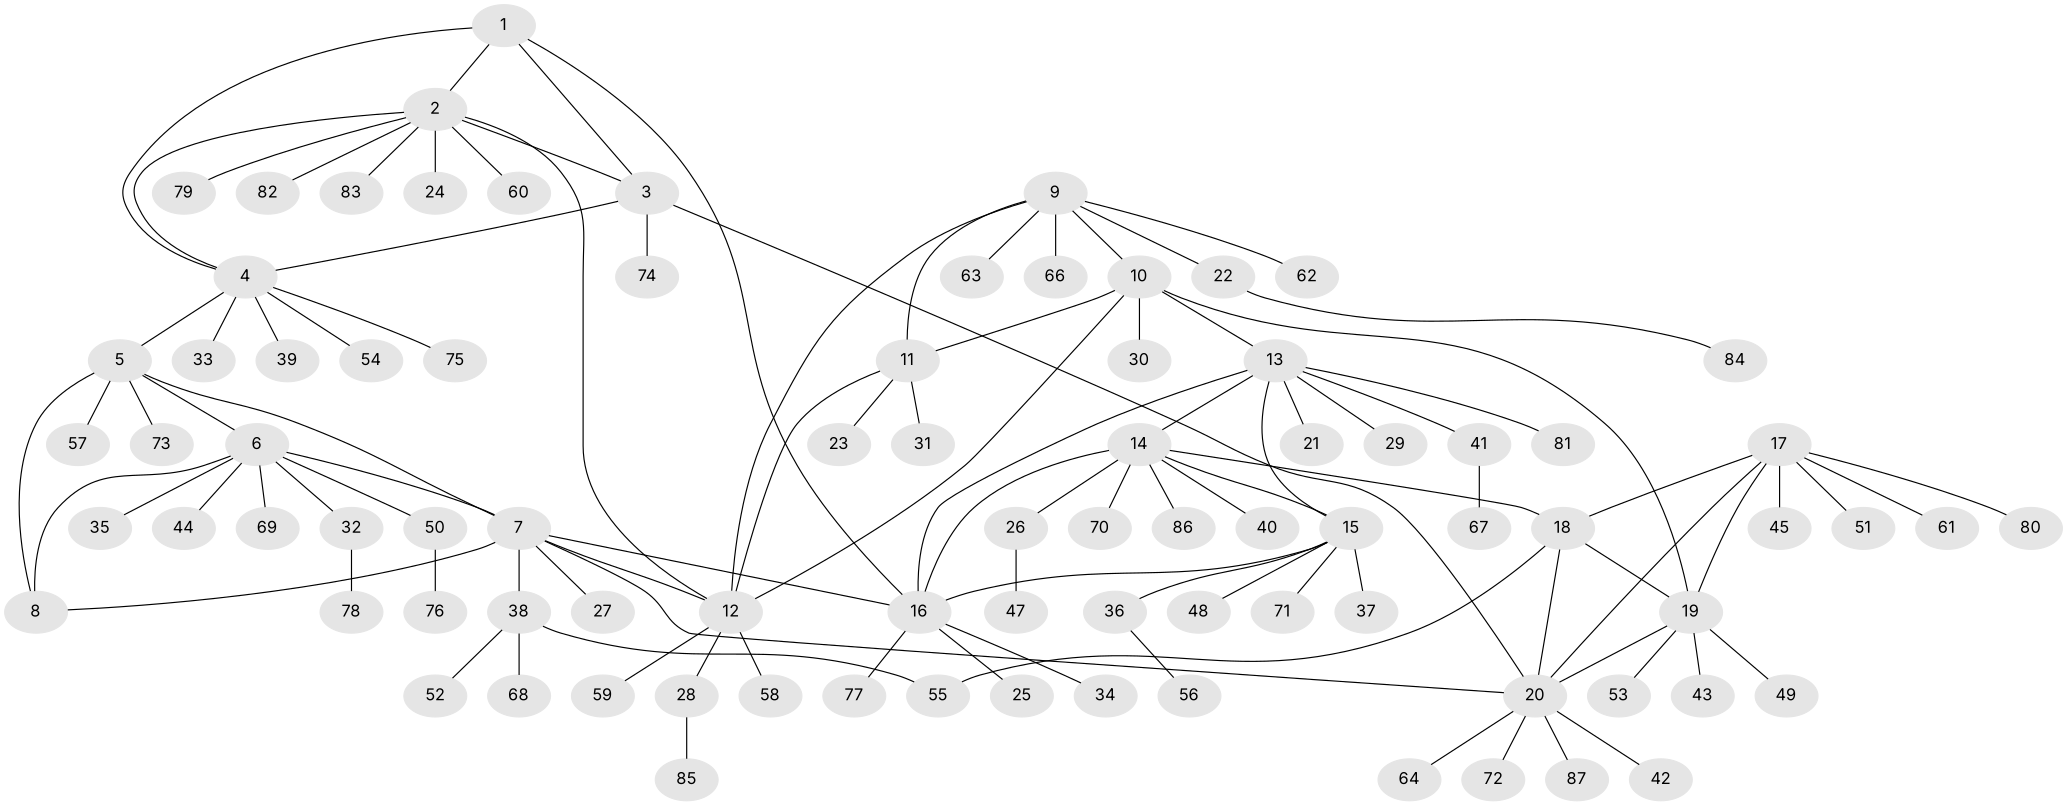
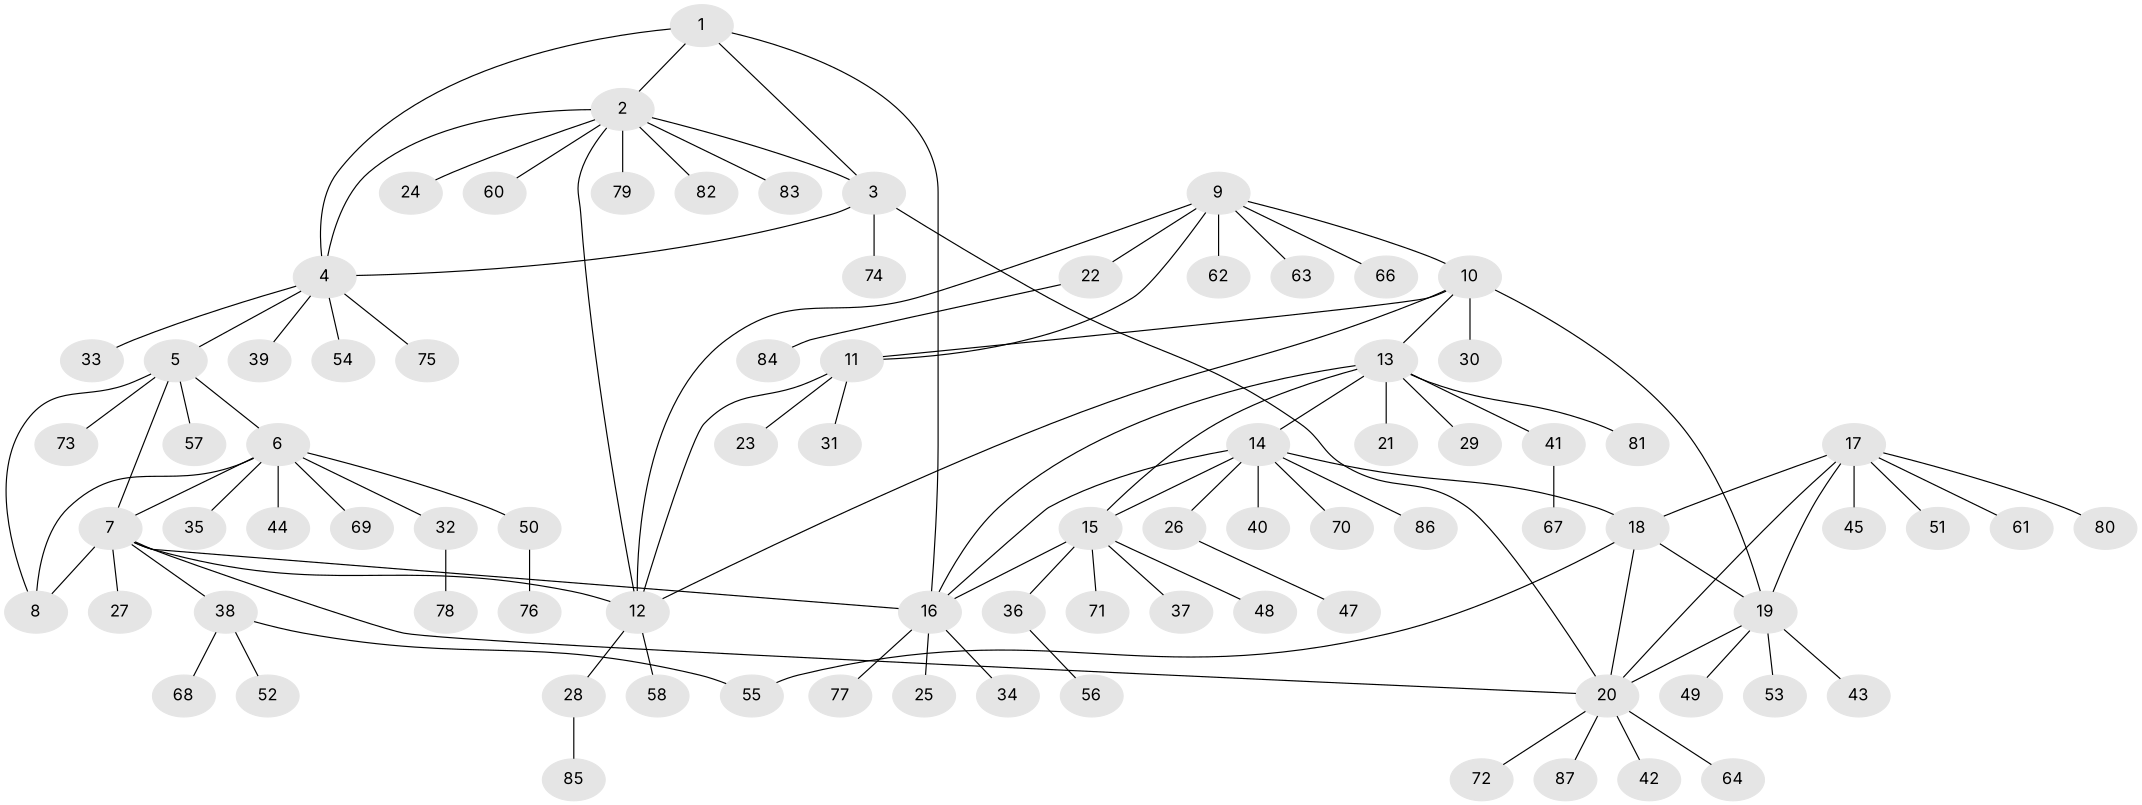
(603, 696) -> none
